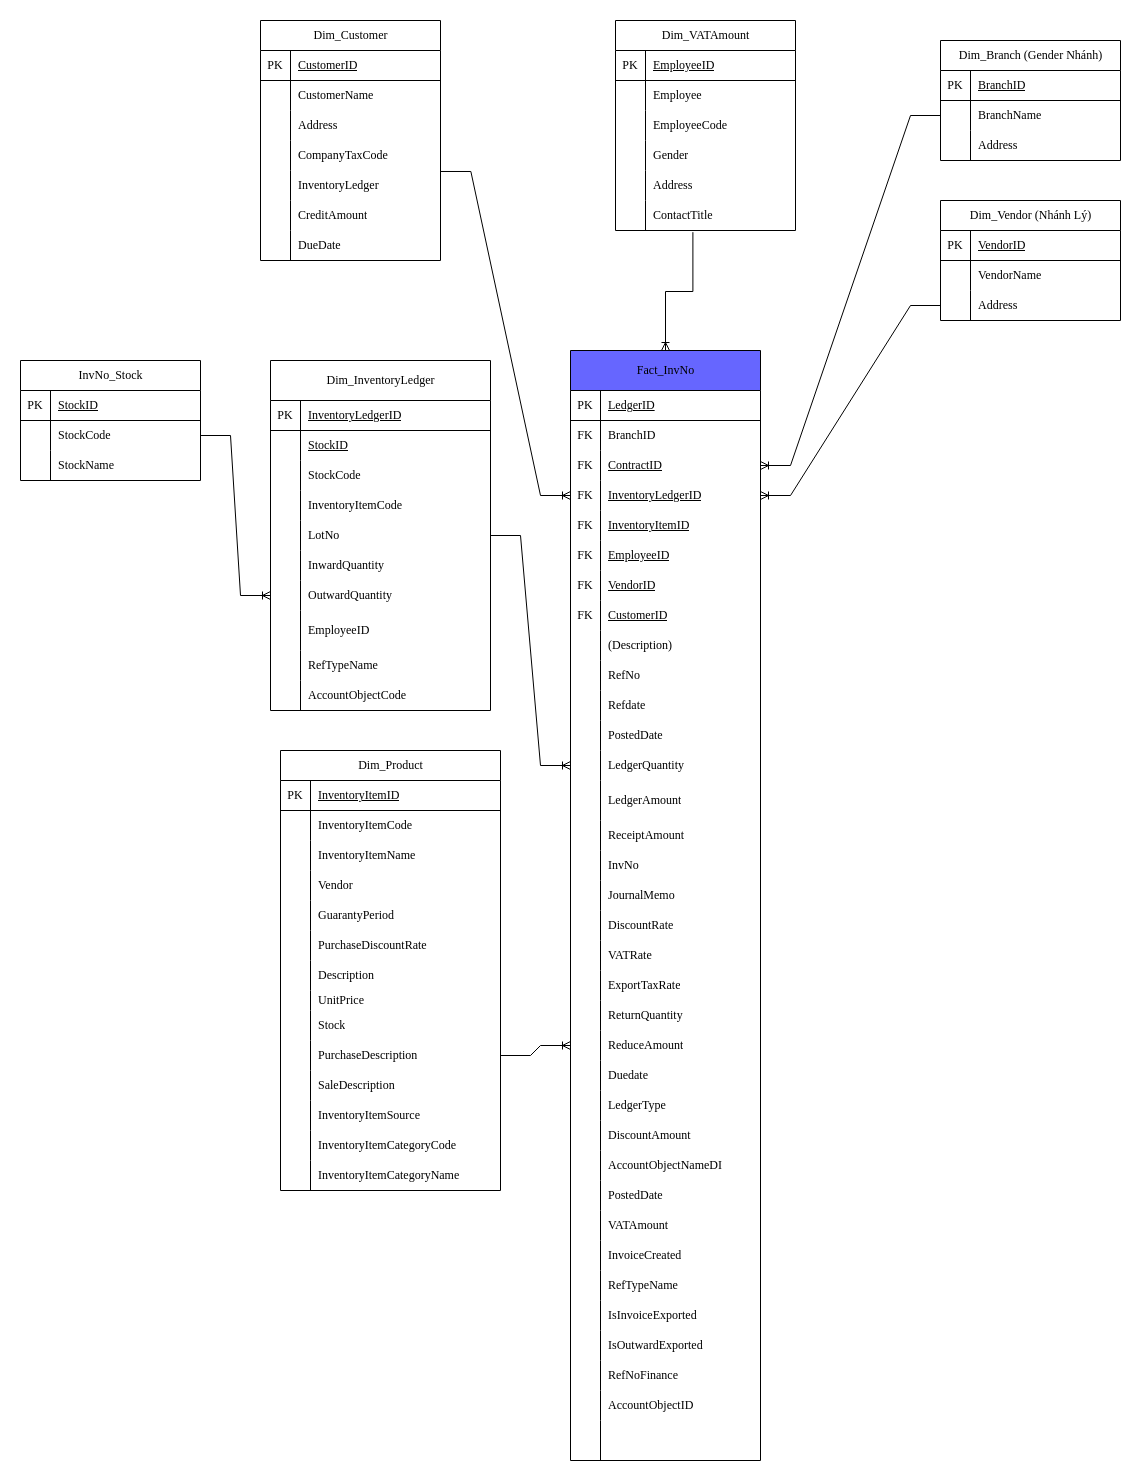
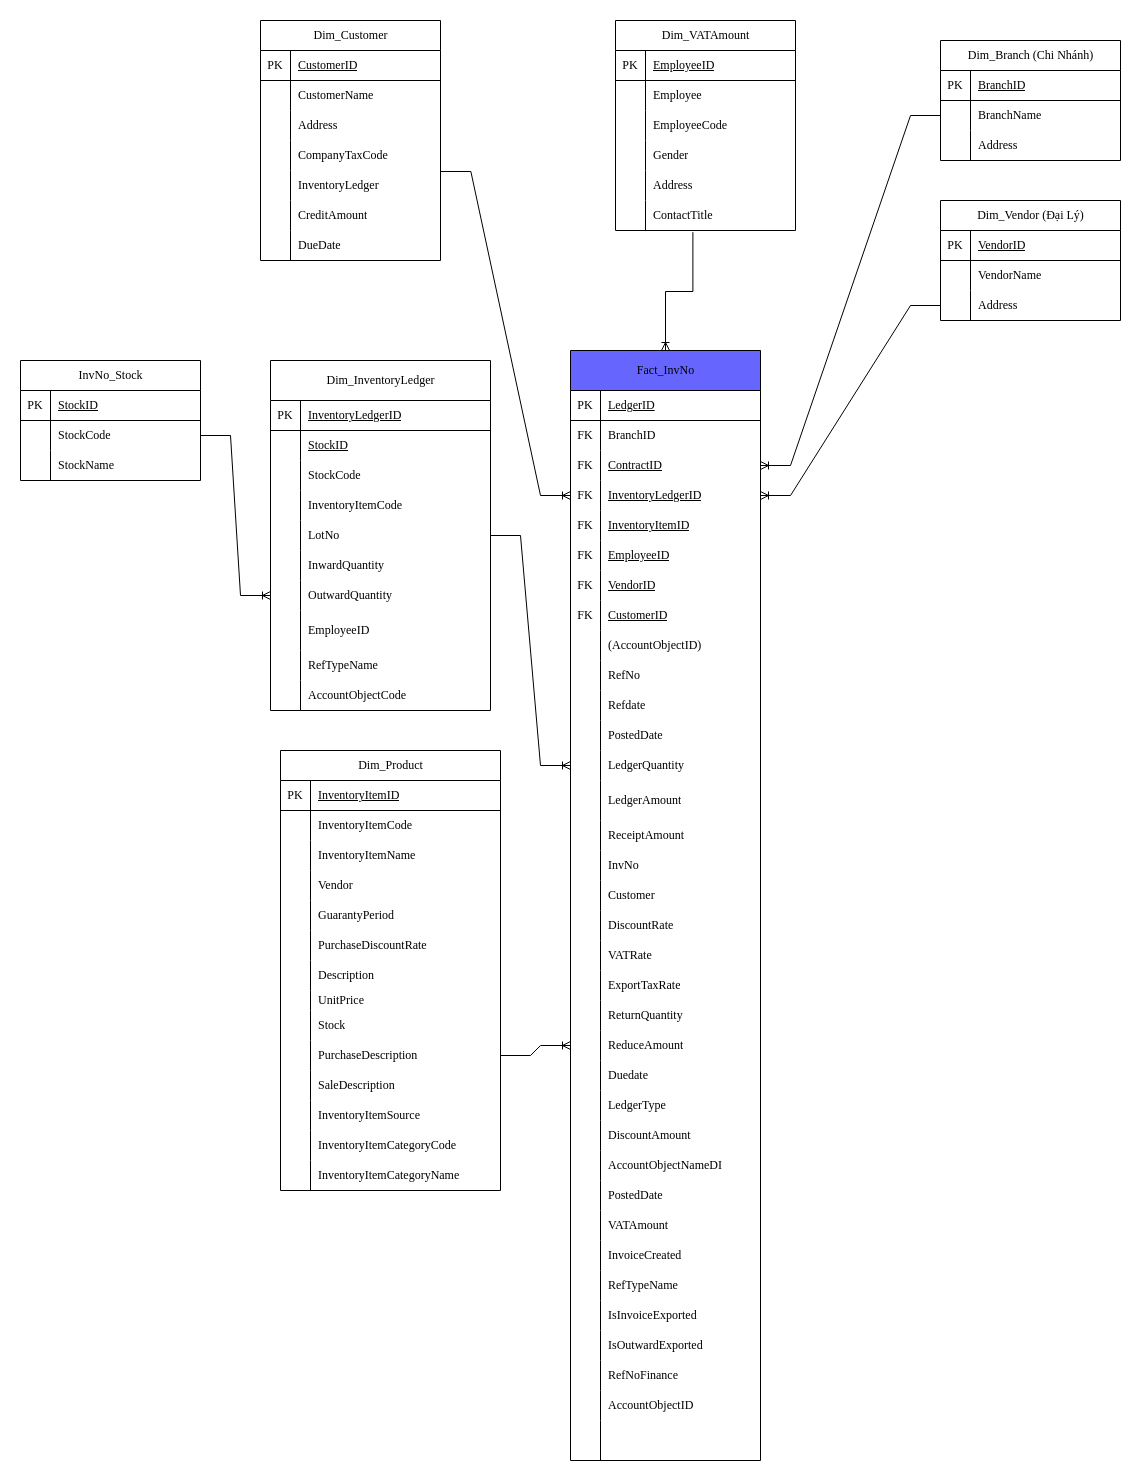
(1031, 56) -> (1031, 56)
(1031, 216) -> (1031, 216)
(649, 646) -> (666, 646)
(644, 896) -> (635, 896)
